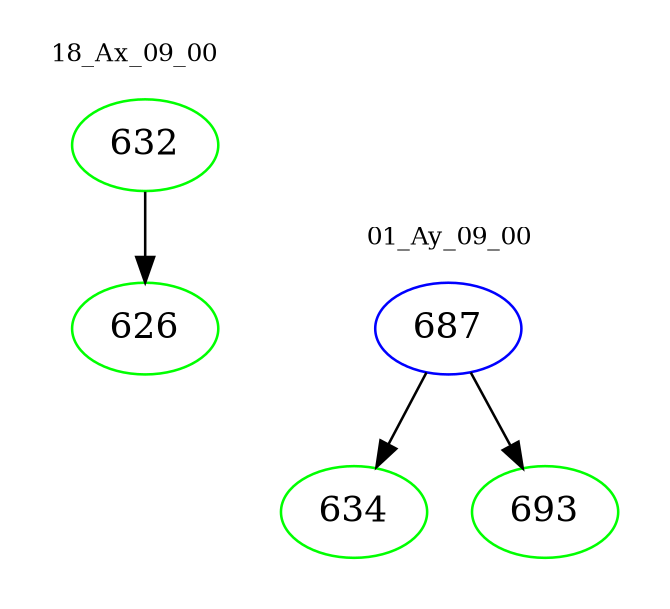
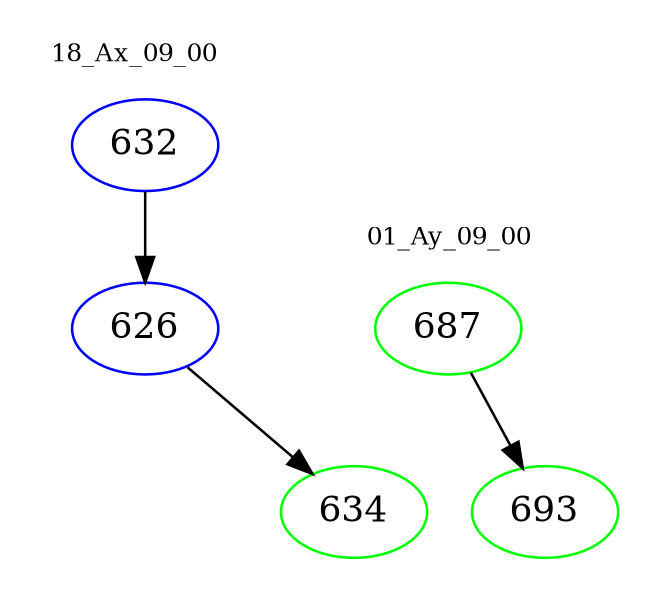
(145, 145) -> (145, 145)
(145, 329) -> (145, 329)
(448, 329) -> (448, 329)
(407, 408) -> (240, 412)
